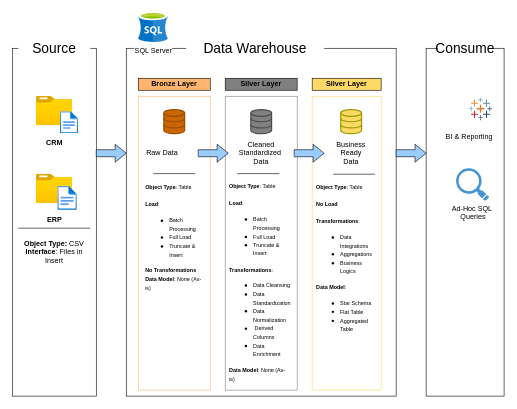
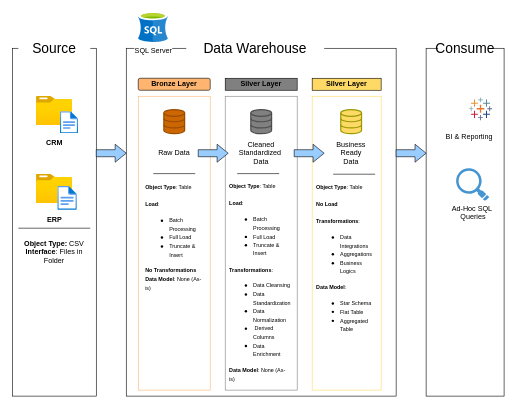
(174, 84) -> (174, 84)
(162, 153) -> (174, 153)
(54, 252) -> (54, 252)
